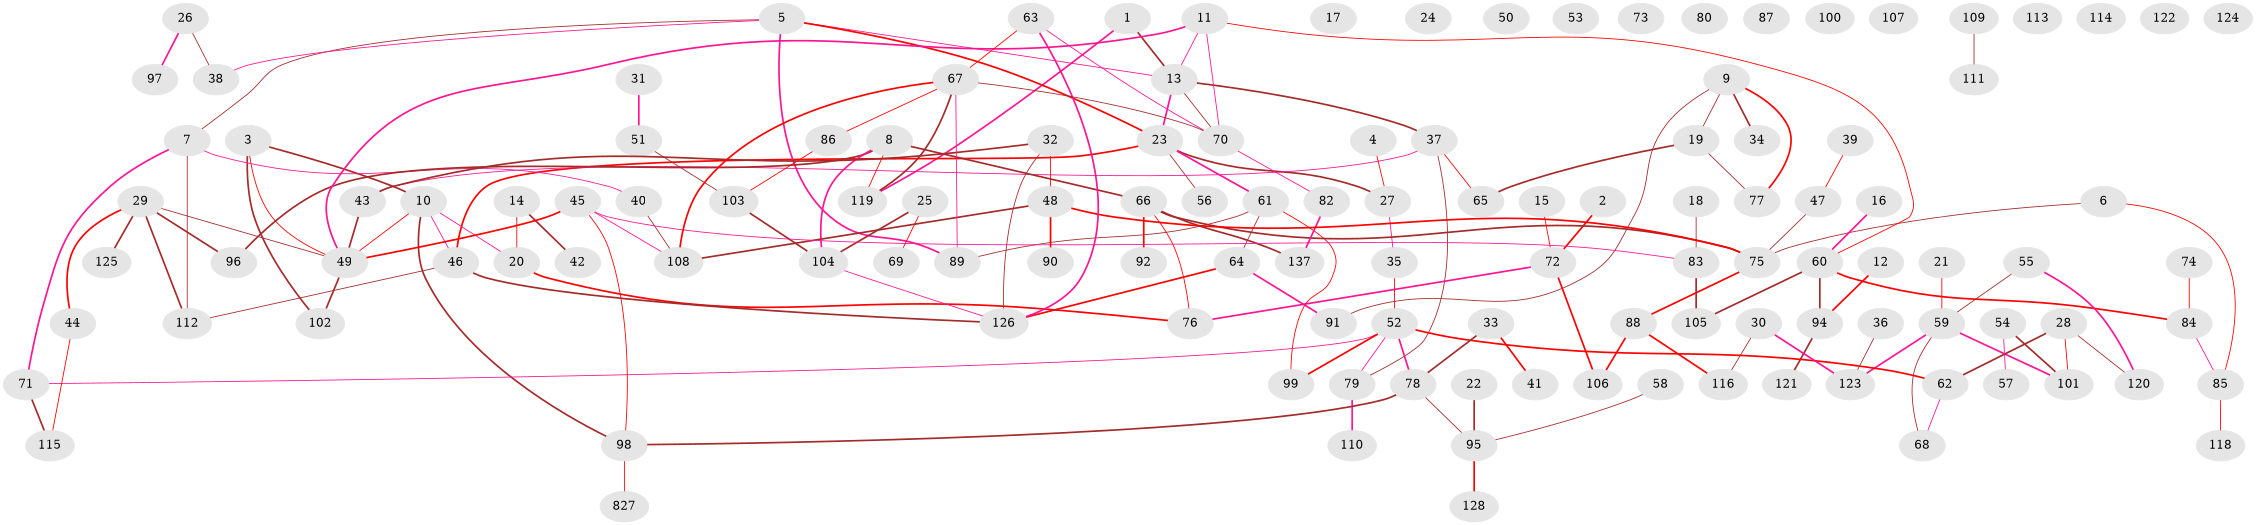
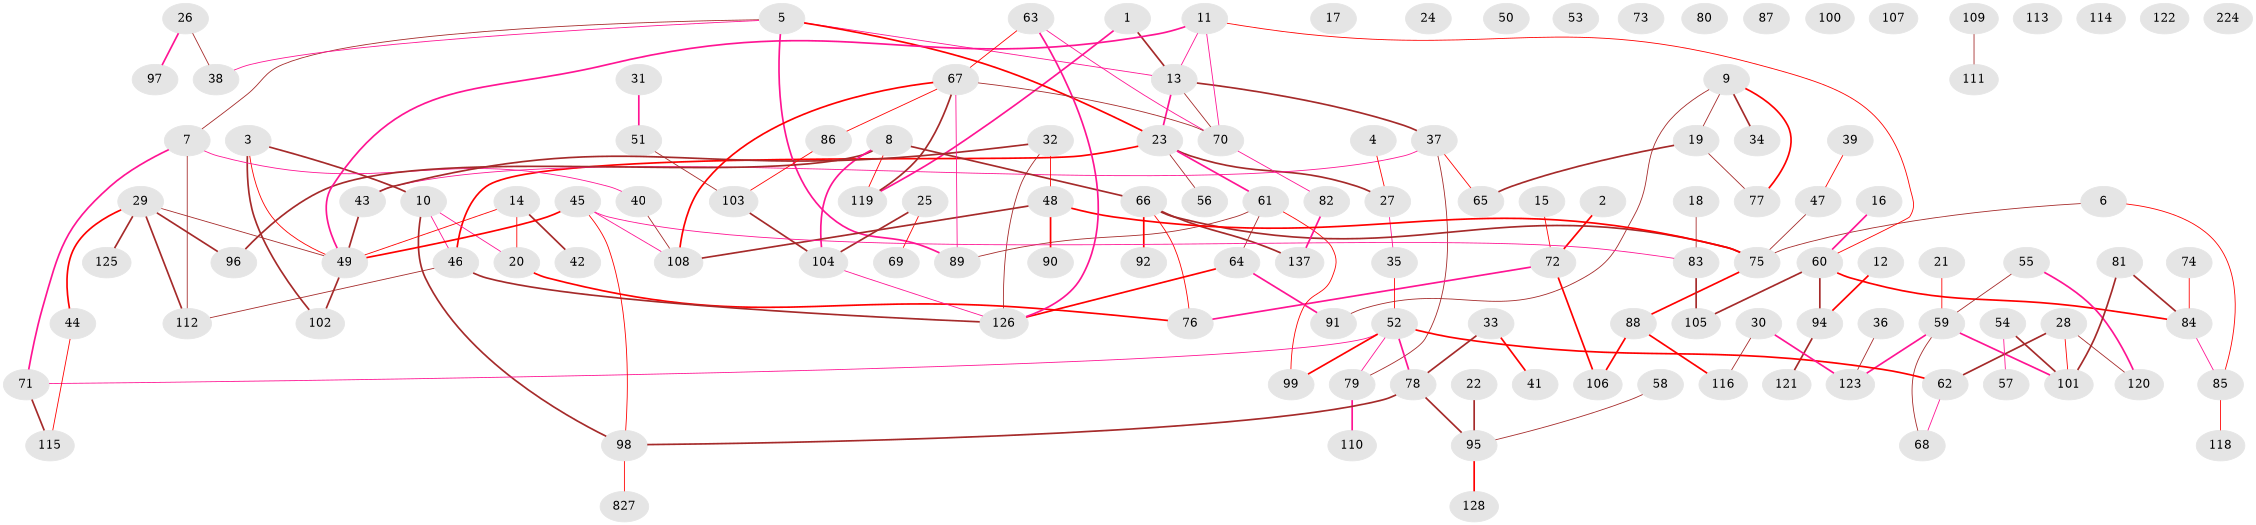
(2228, 19) -> (2228, 19)
(384, 232) -> (431, 232)
none -> (2120, 263)
(1444, 415) -> (1444, 415)
